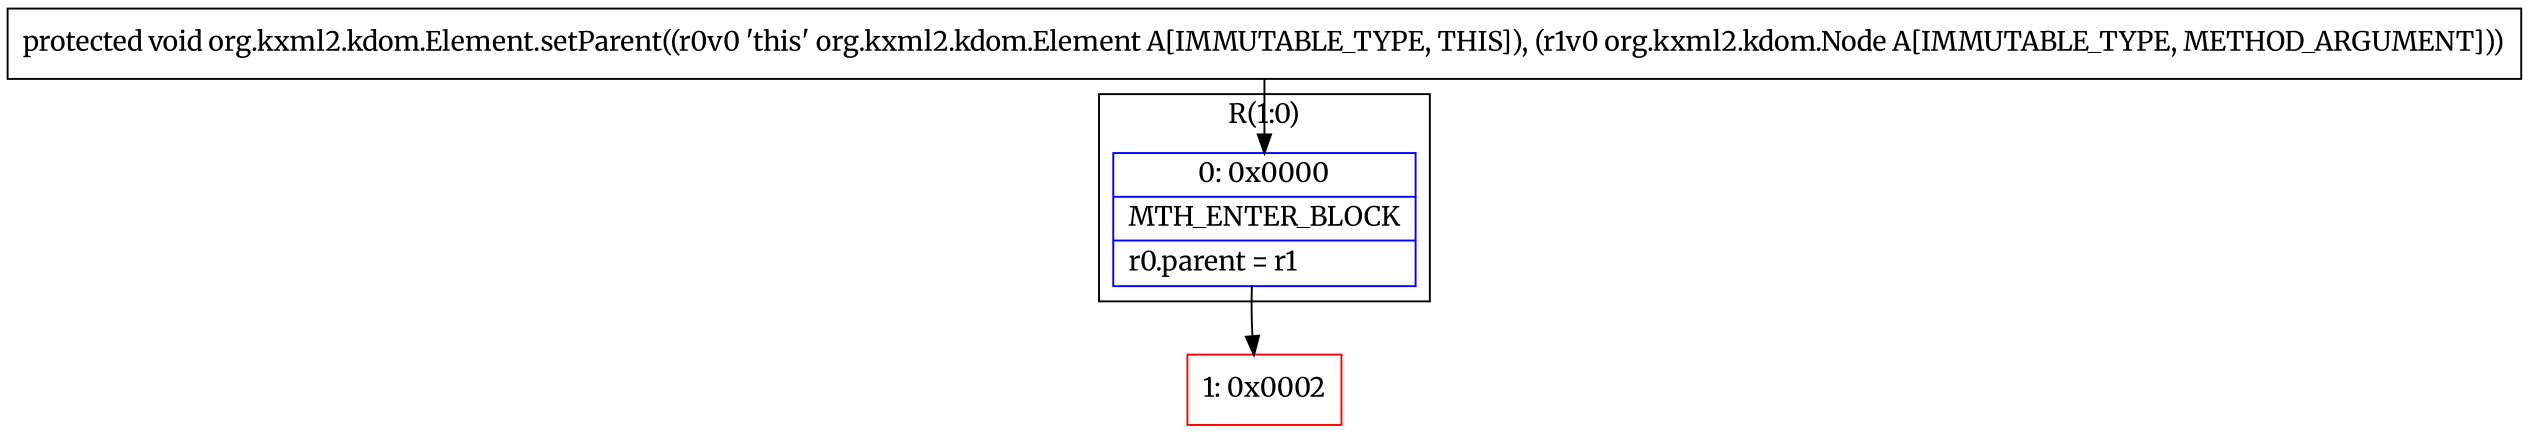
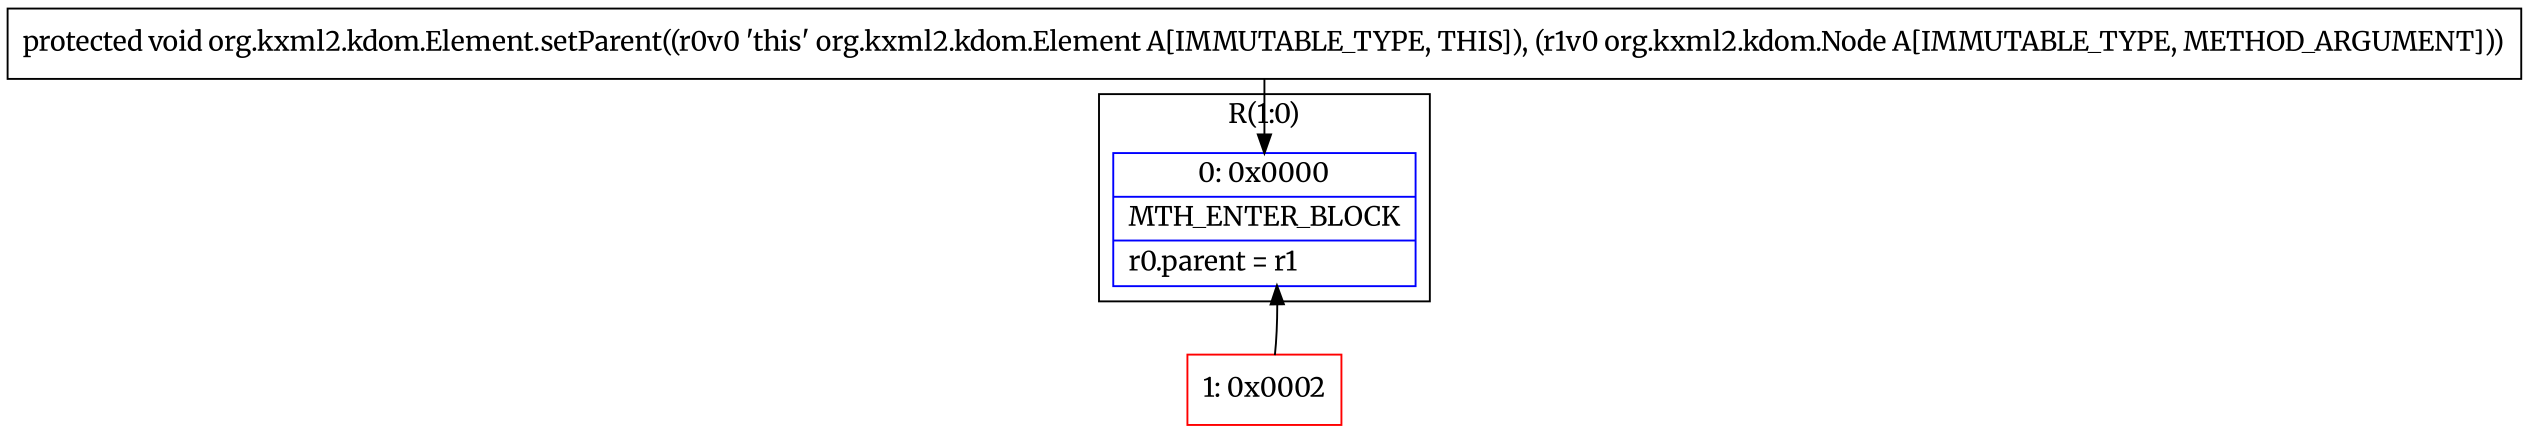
(1252, 313) -> (1277, 330)
